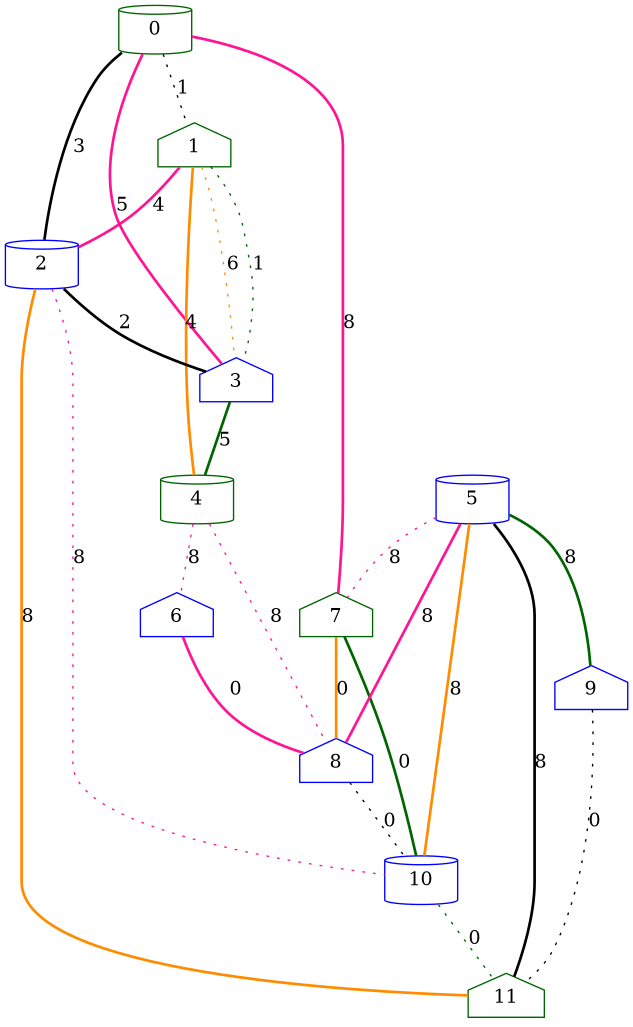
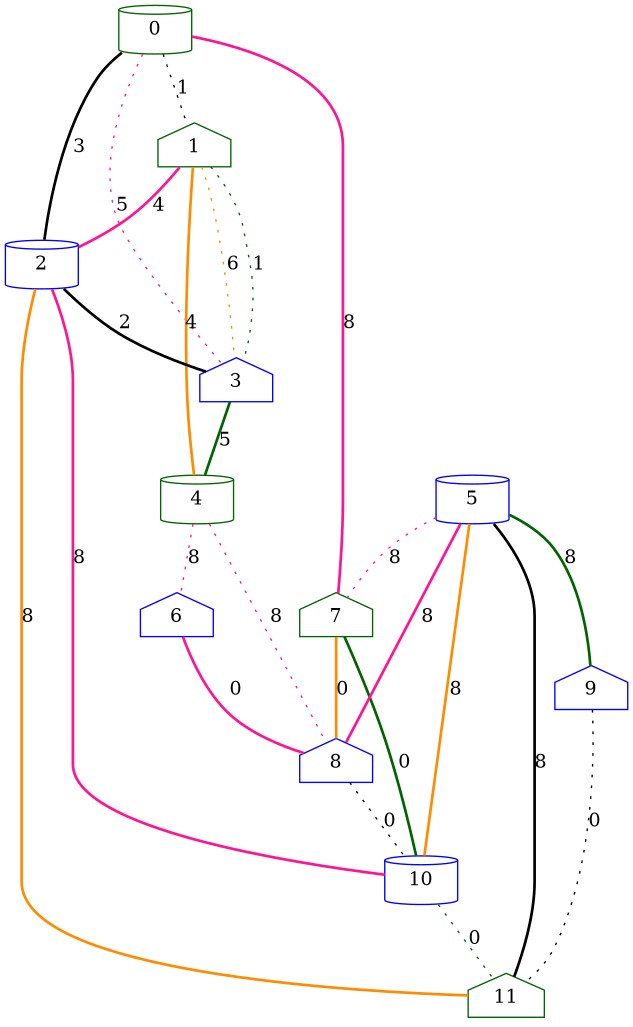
(116, 215) -> (116, 215)
(73, 697) -> (73, 697)
